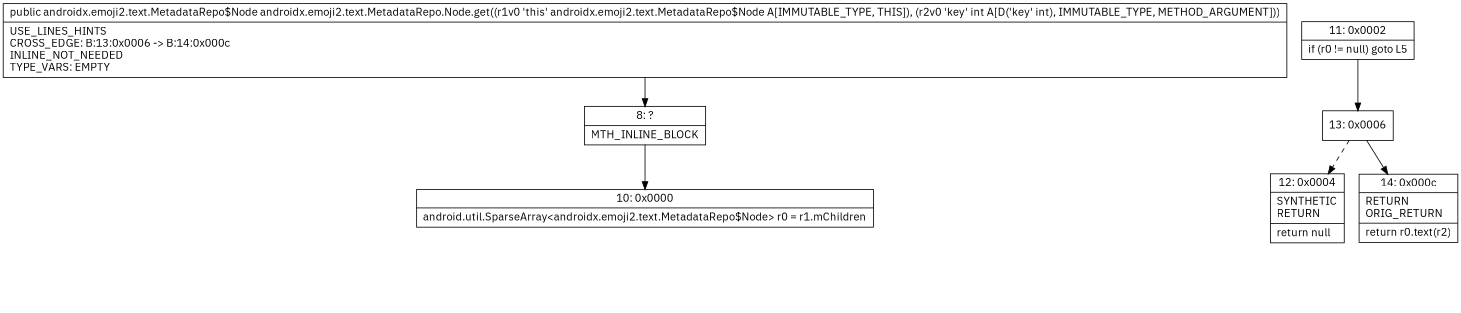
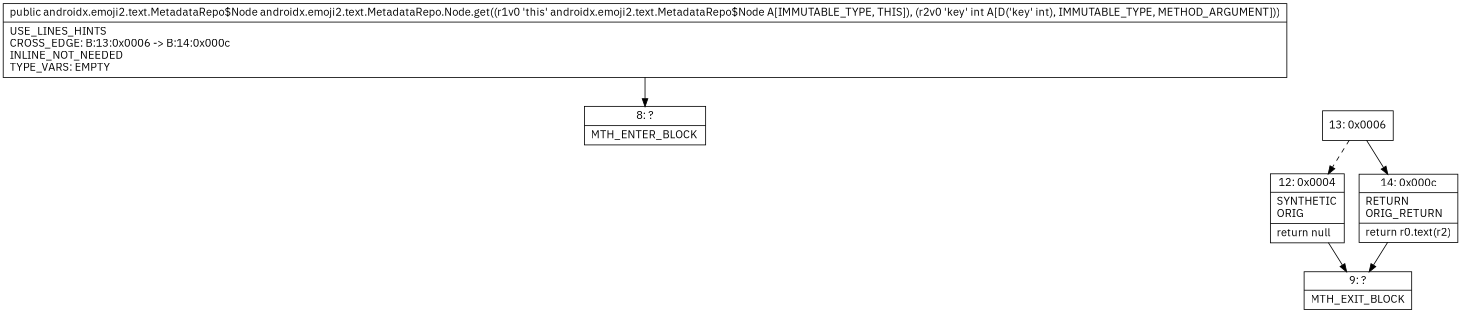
(1358, 41) -> none
(645, 135) -> (644, 135)
(645, 208) -> none
(1299, 214) -> (1290, 214)
none -> (1358, 291)
